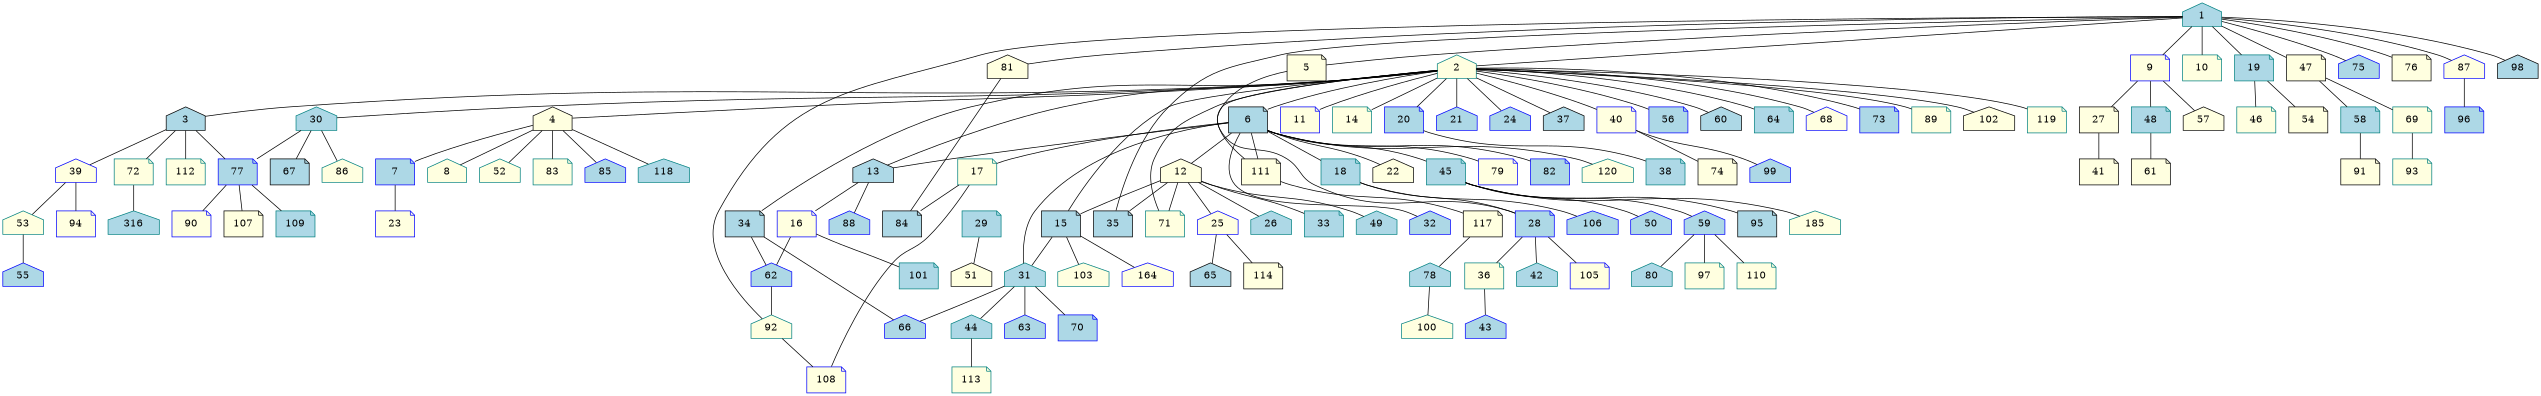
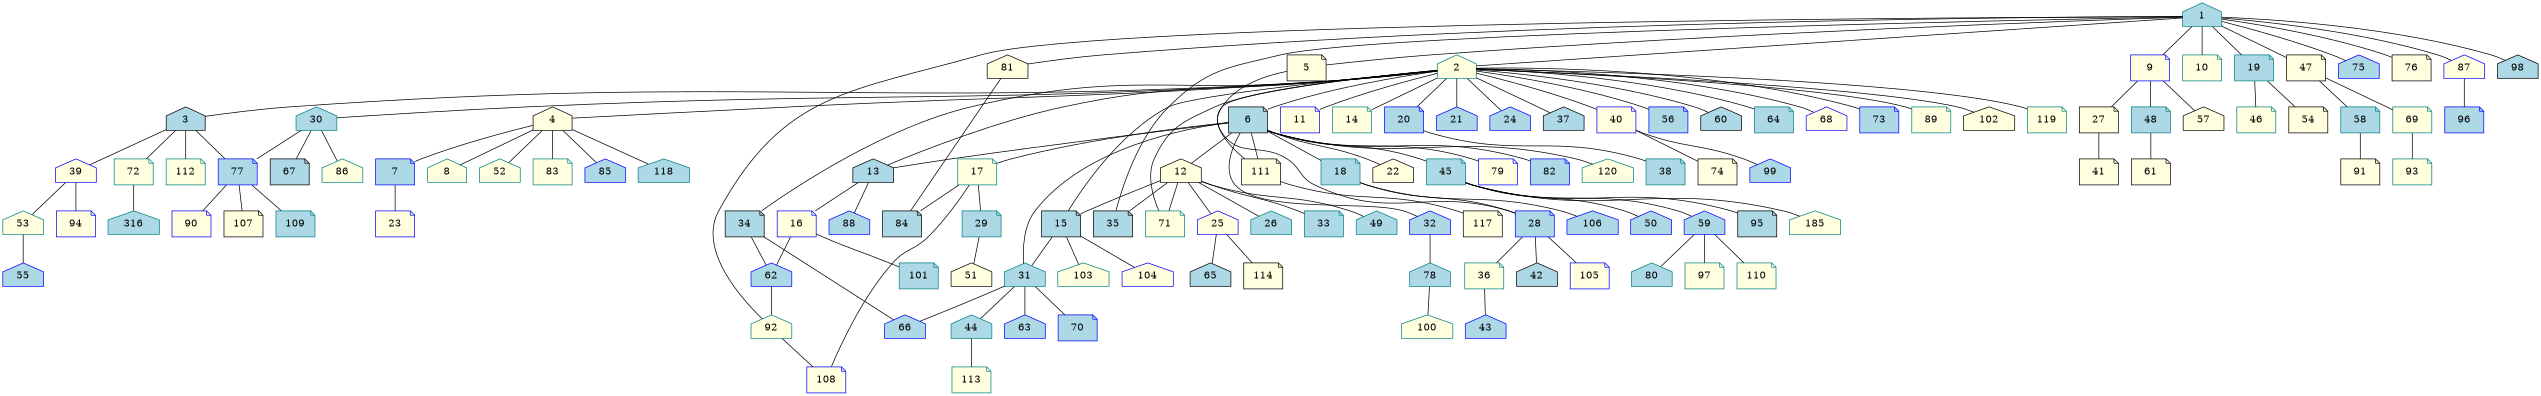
none -> (979, 198)
(1454, 252) -> (1430, 249)
(1148, 276) -> (1148, 276)
(1537, 276) -> (1537, 276)
